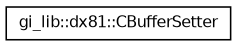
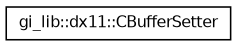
(118, 23) -> (118, 23)
